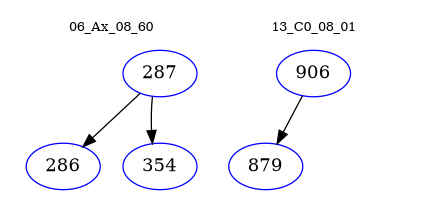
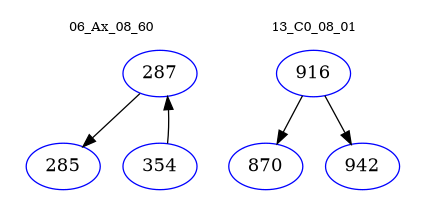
(314, 74) -> (314, 74)
(151, 114) -> (169, 127)
(63, 166) -> (63, 166)
(266, 166) -> (266, 166)
none -> (363, 166)
